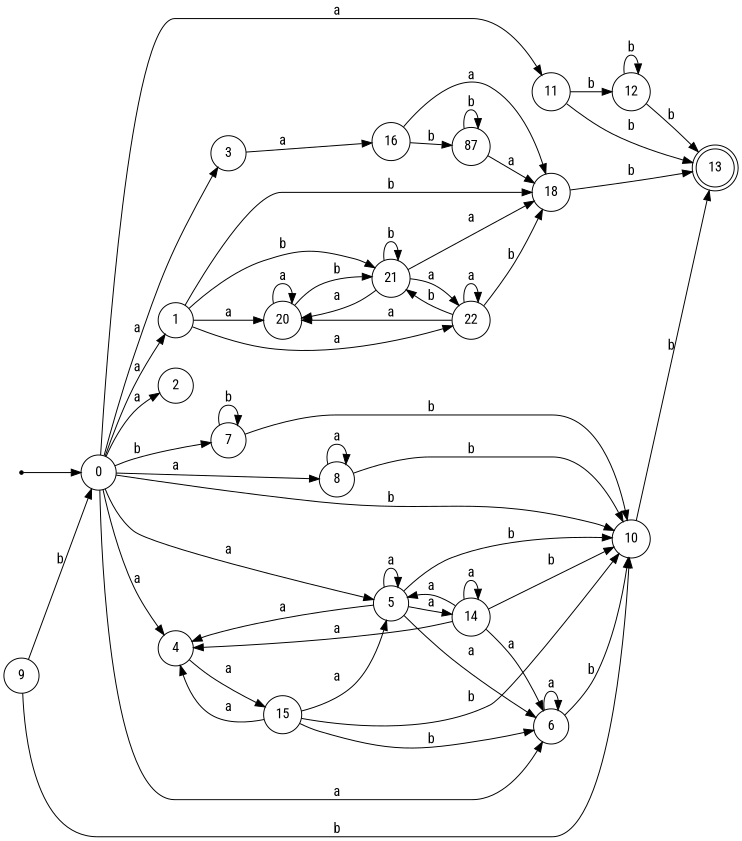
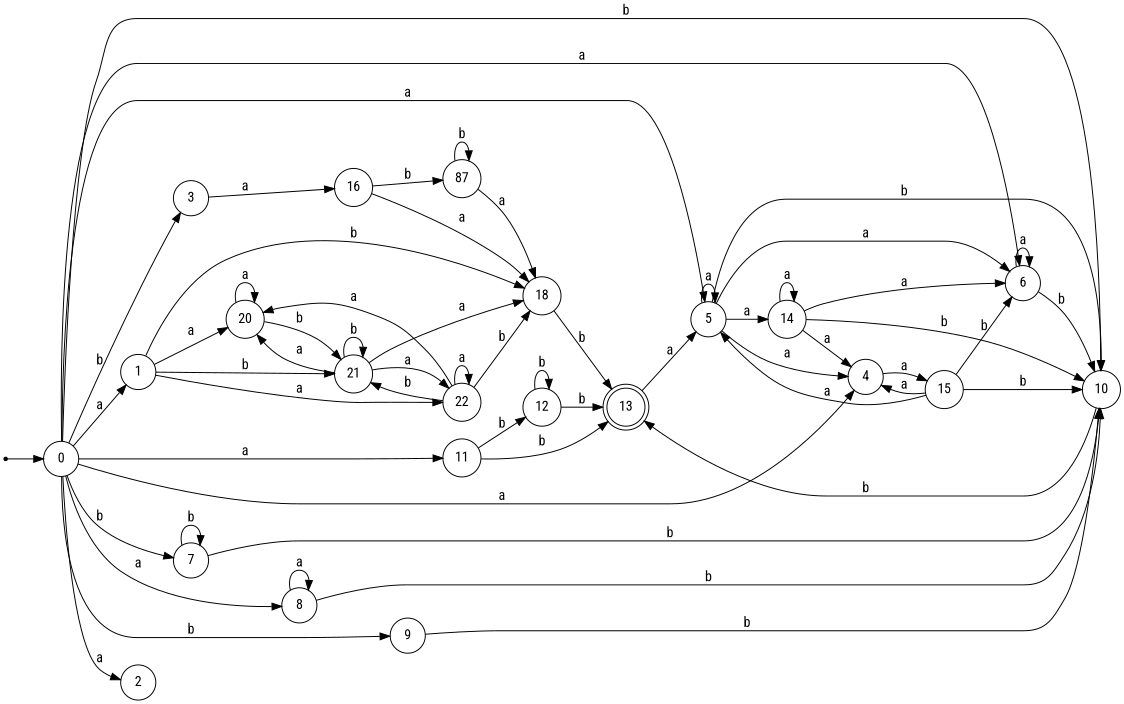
(137, 329) -> (100, 361)
(58, 579) -> (161, 638)
(437, 596) -> (666, 365)
